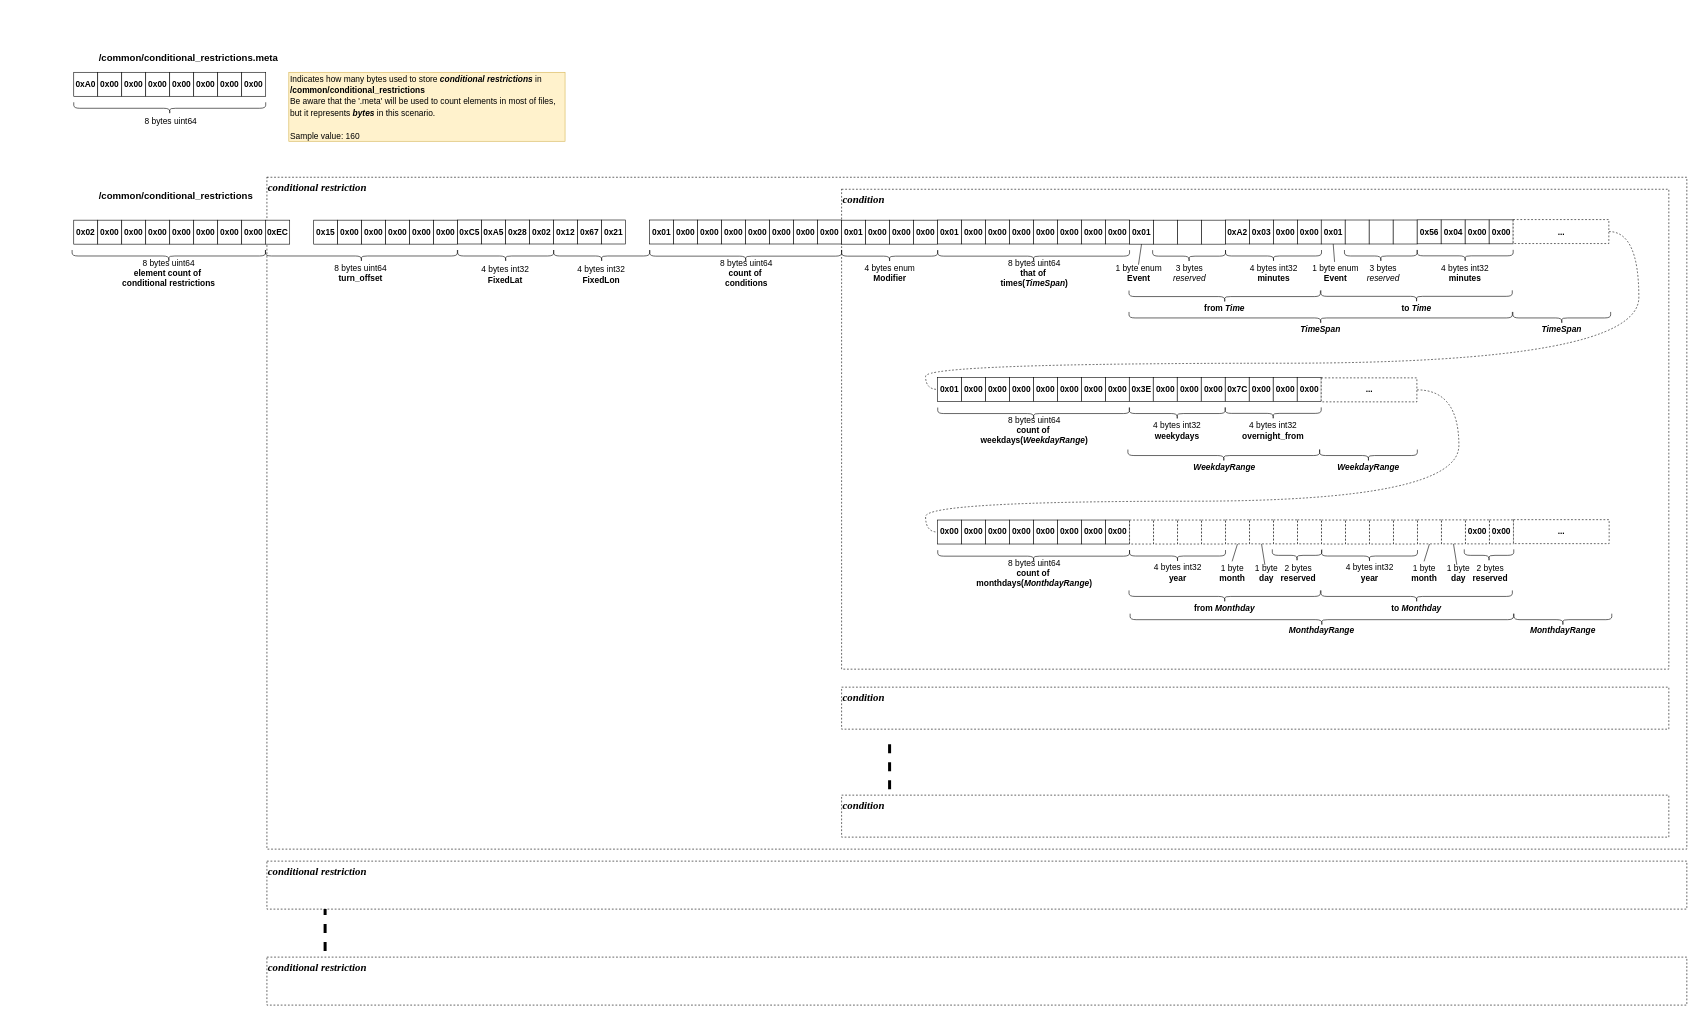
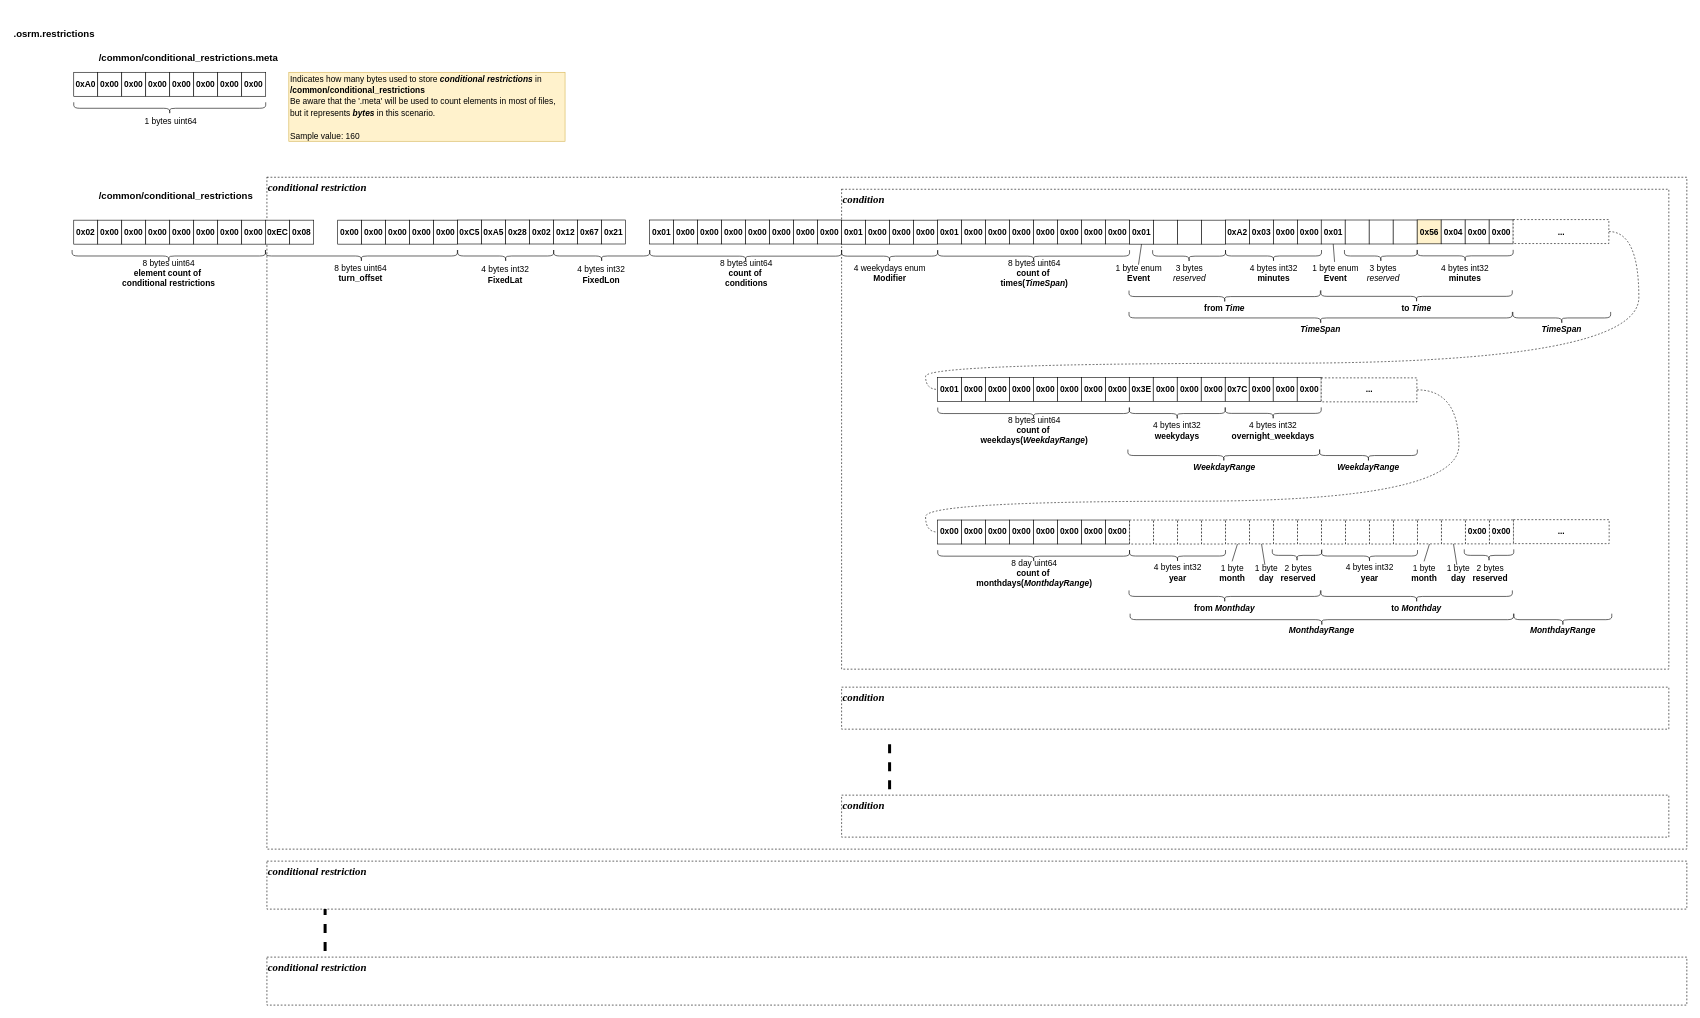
none -> (86, 33)
(171, 121) -> (171, 121)
none -> (302, 232)
(326, 232) -> none
(1429, 232) -> (1429, 232)
(890, 273) -> (890, 273)
(1034, 273) -> (1034, 273)
(1273, 431) -> (1273, 431)
(1034, 573) -> (1034, 573)
